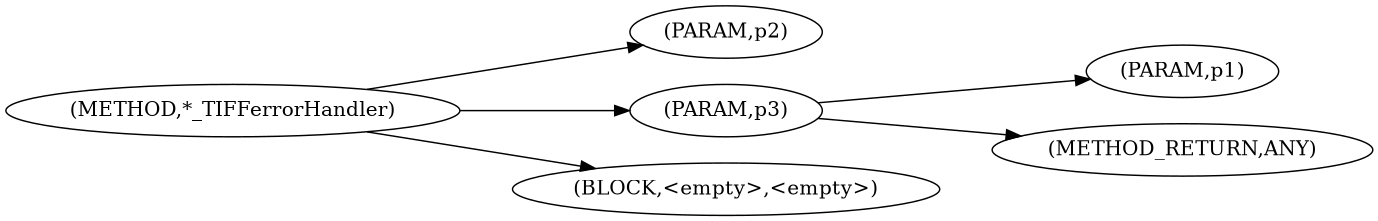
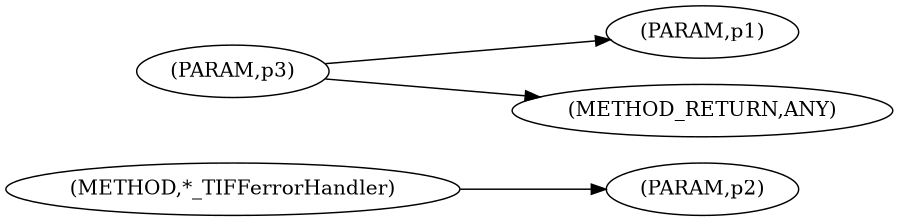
(537, 111) -> none
(726, 189) -> none
